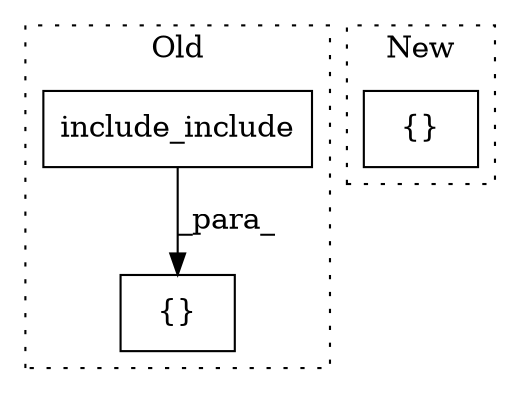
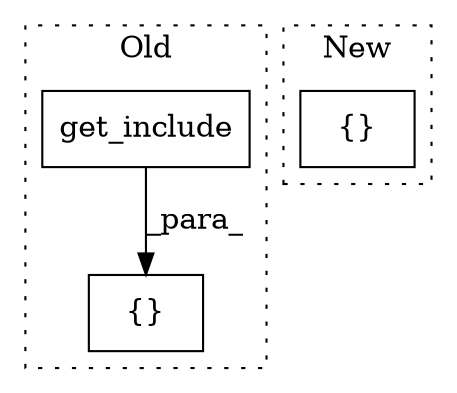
(178, 129) -> (146, 129)
